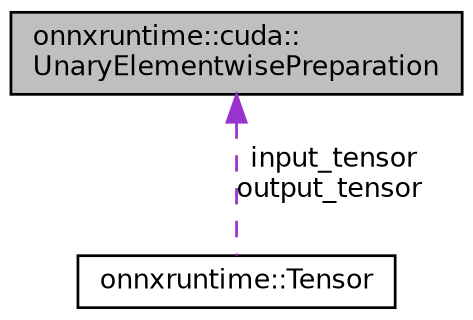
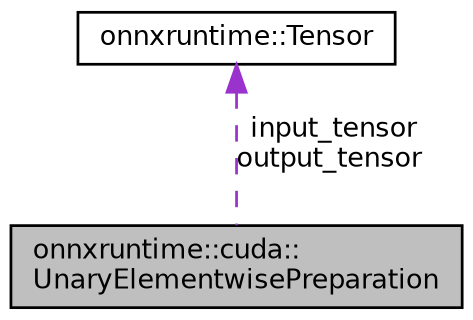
(237, 189) -> (237, 159)
